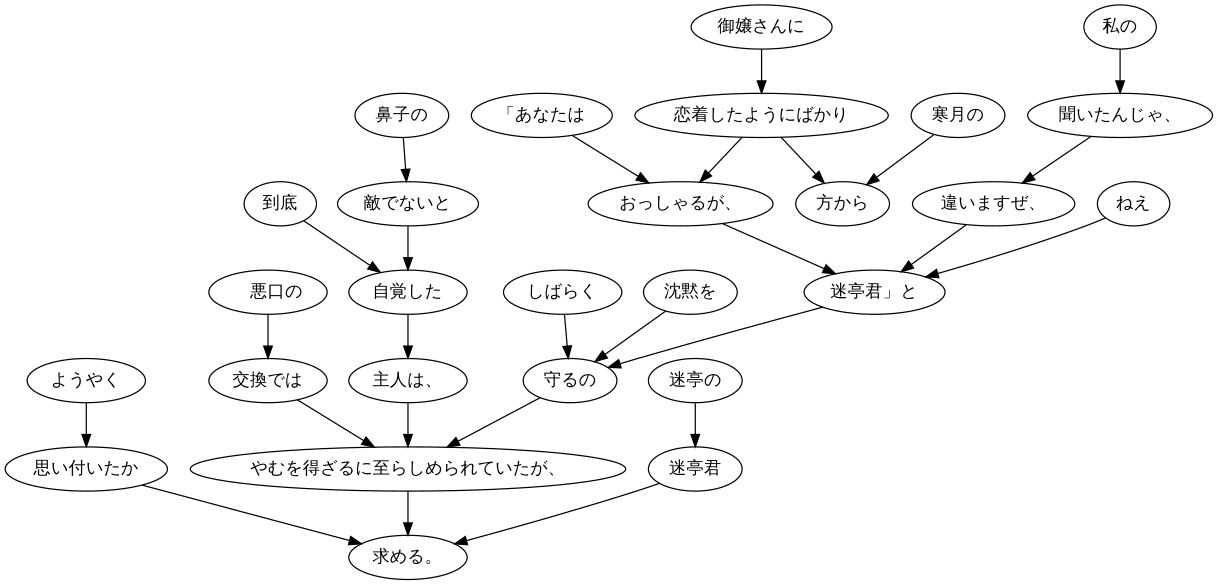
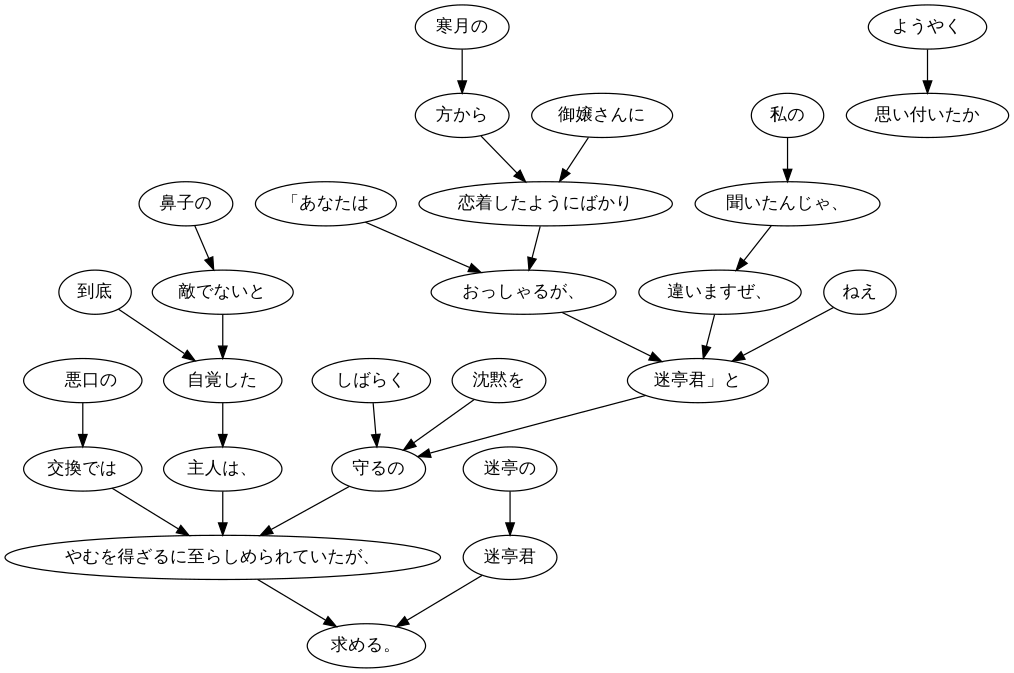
(798, 156) -> (499, 155)
(246, 513) -> none
